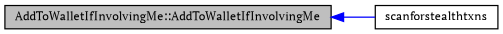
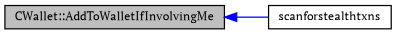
(168, 17) -> (115, 17)
